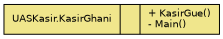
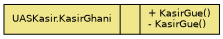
(167, 24) -> (177, 24)
